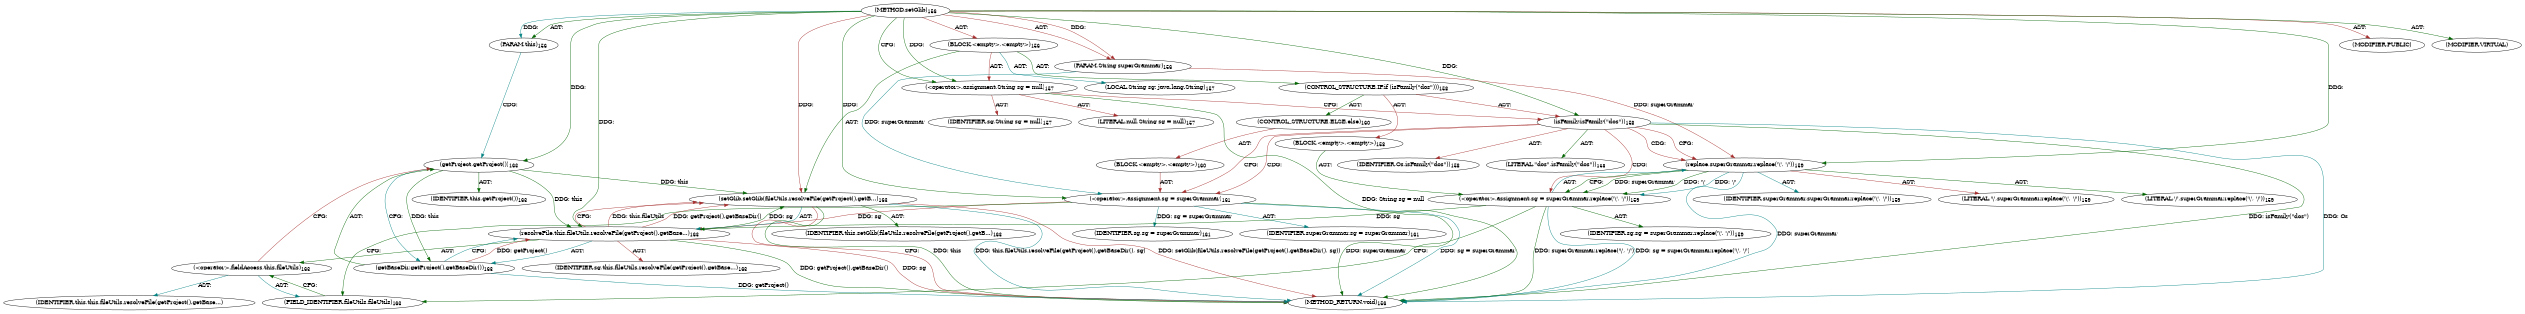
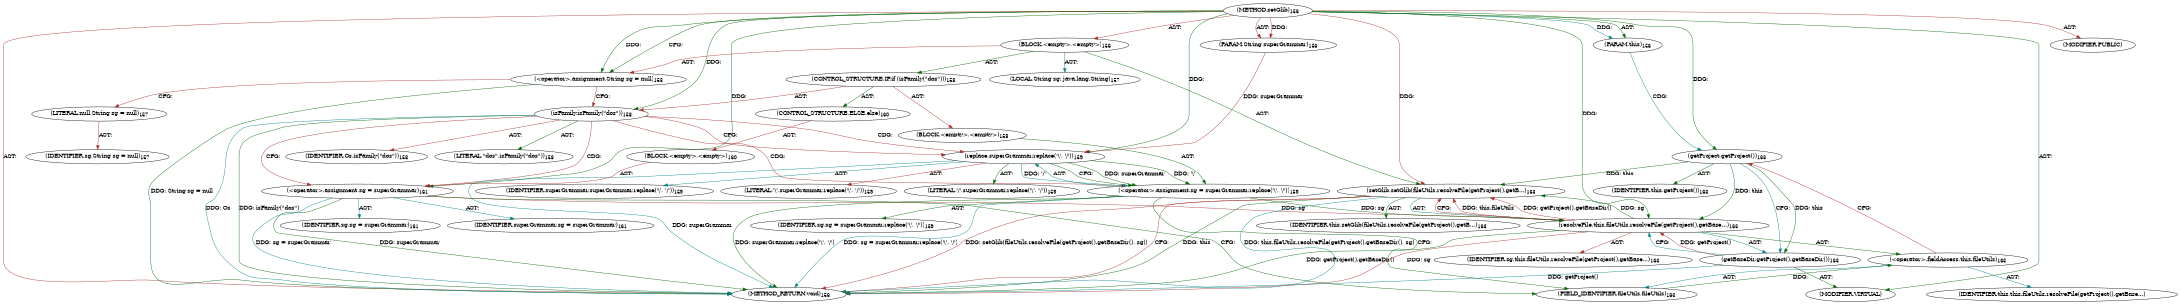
none -> (139, 28)
(1049, 87) -> (658, 79)
(994, 103) -> (98, 133)
(1085, 105) -> (166, 97)
(866, 131) -> none
(356, 206) -> (1814, 277)
(1195, 217) -> (367, 208)
(311, 286) -> (1801, 277)
